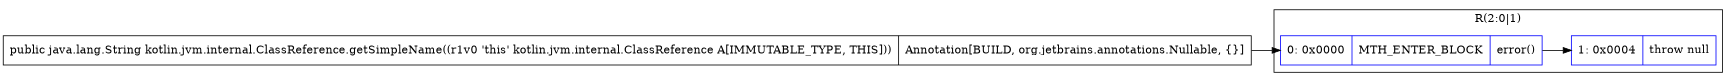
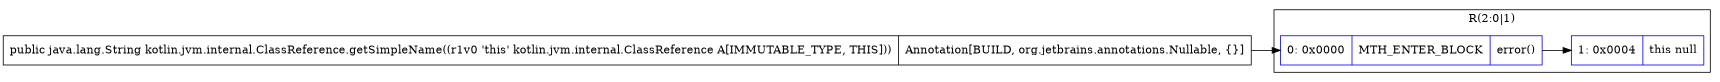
(1679, 50) -> (1673, 50)
